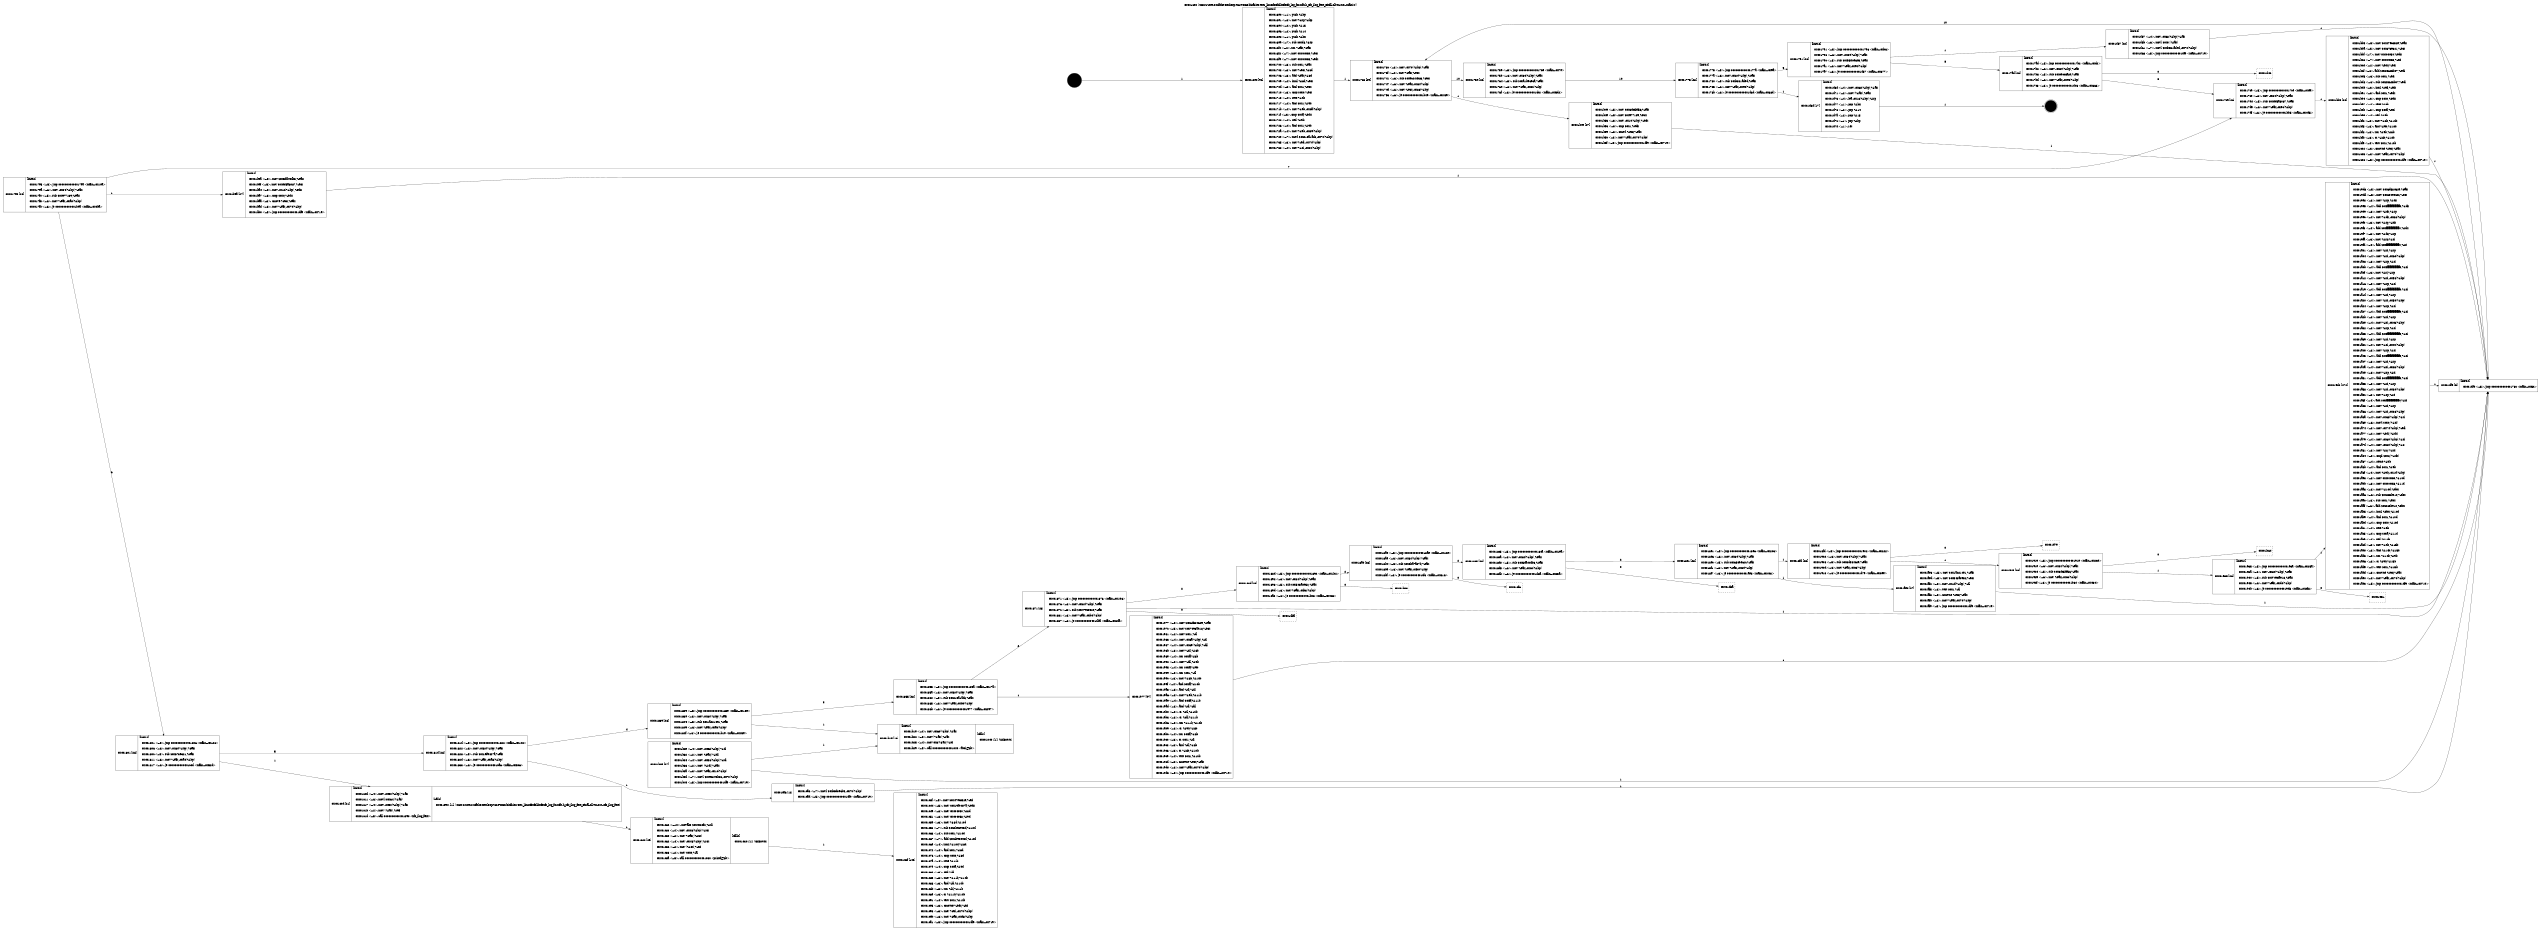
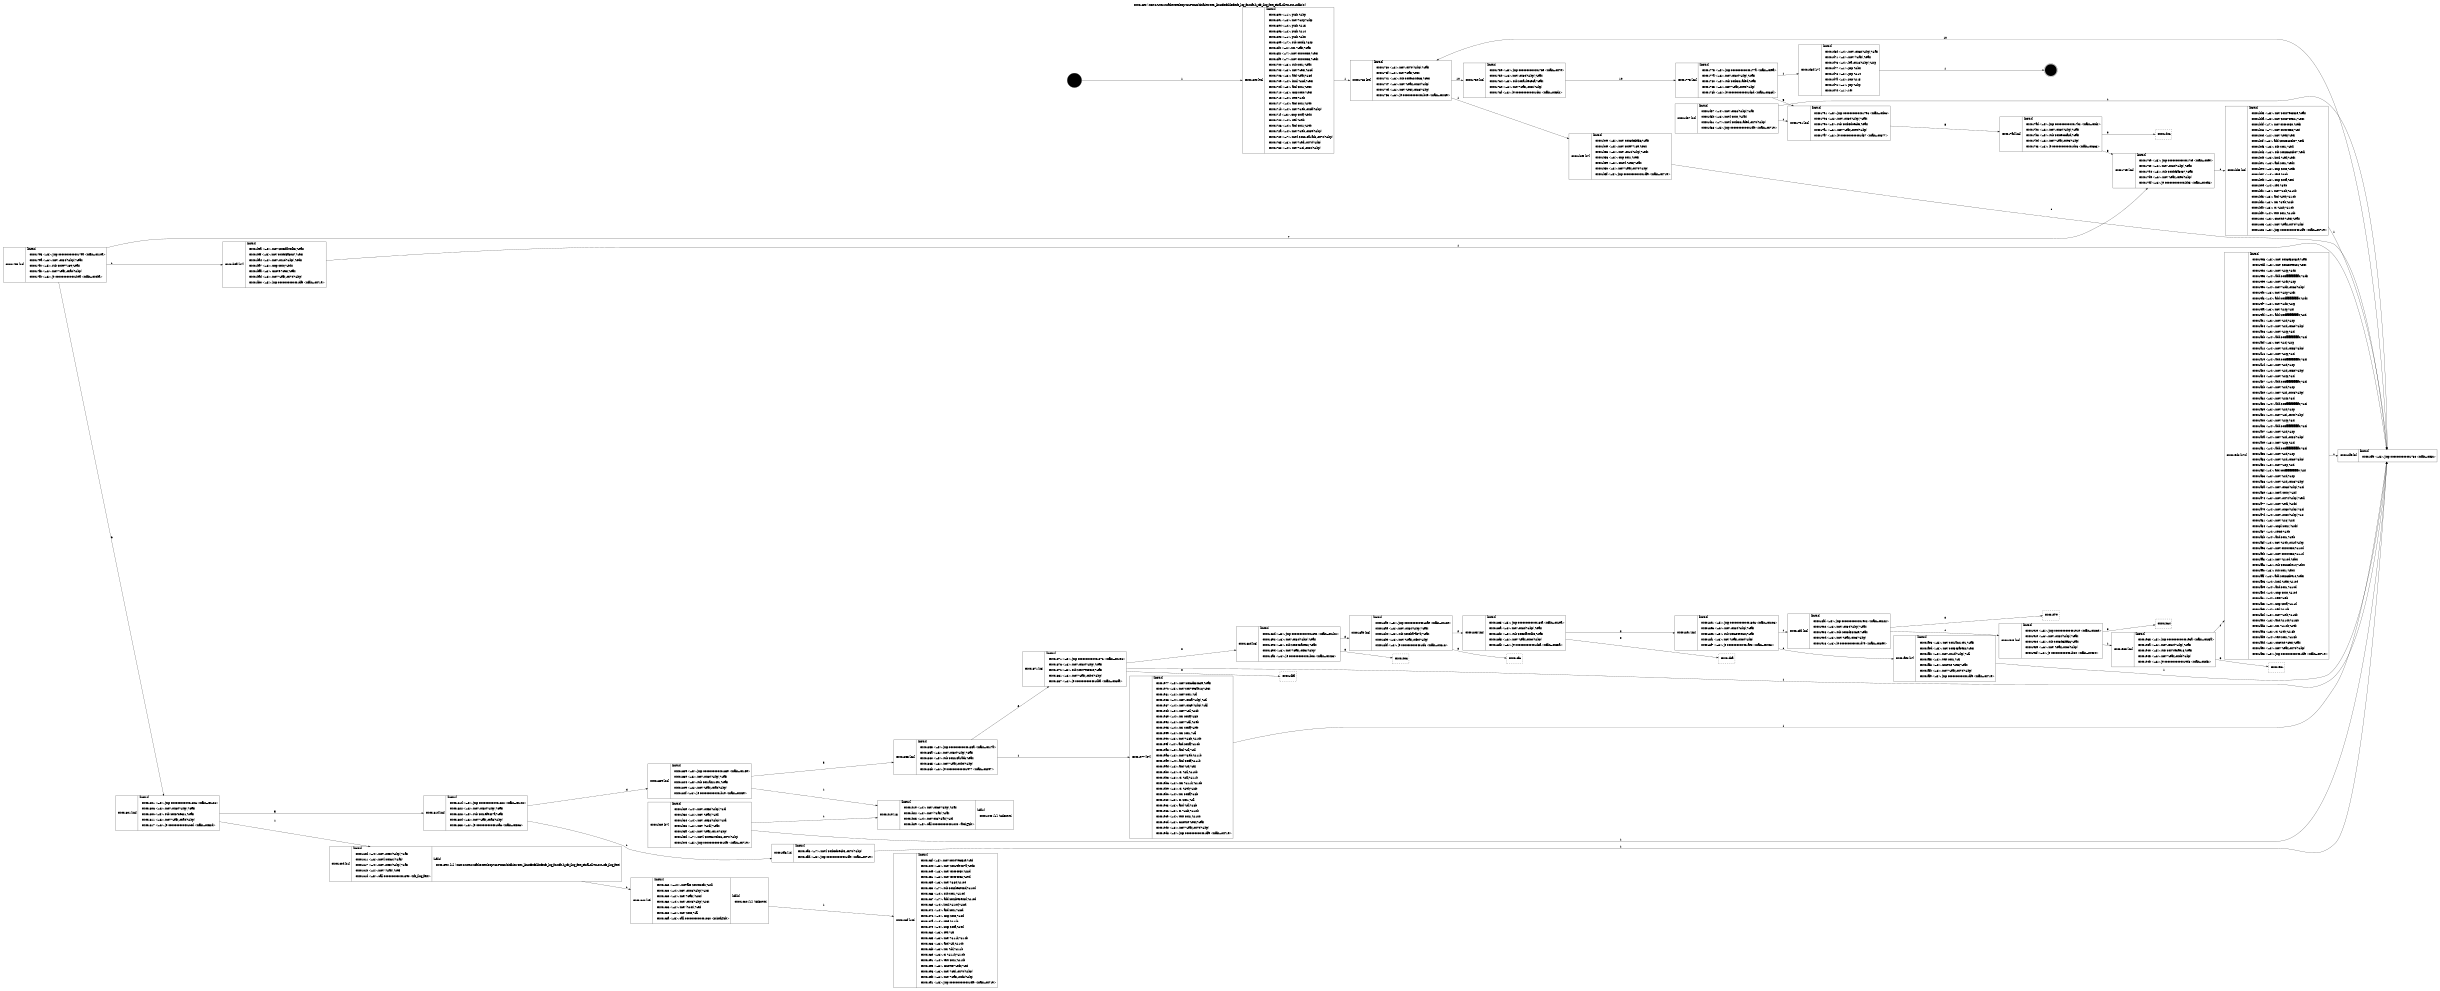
(1997, 52) -> (1782, 121)
(2434, 162) -> (2333, 232)
